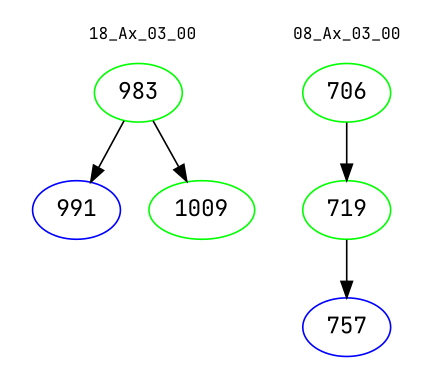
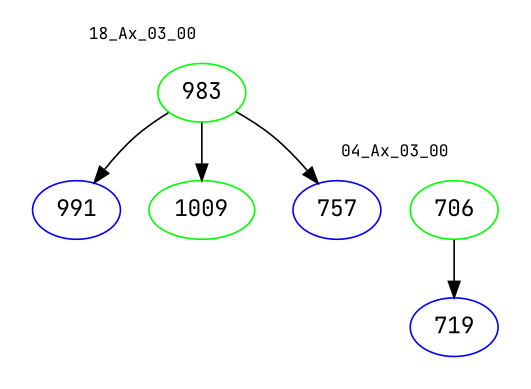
(348, 35) -> (396, 152)
(347, 210) -> (454, 327)
(347, 261) -> (290, 152)
